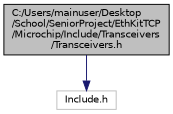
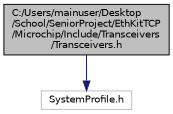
(87, 100) -> (87, 100)
